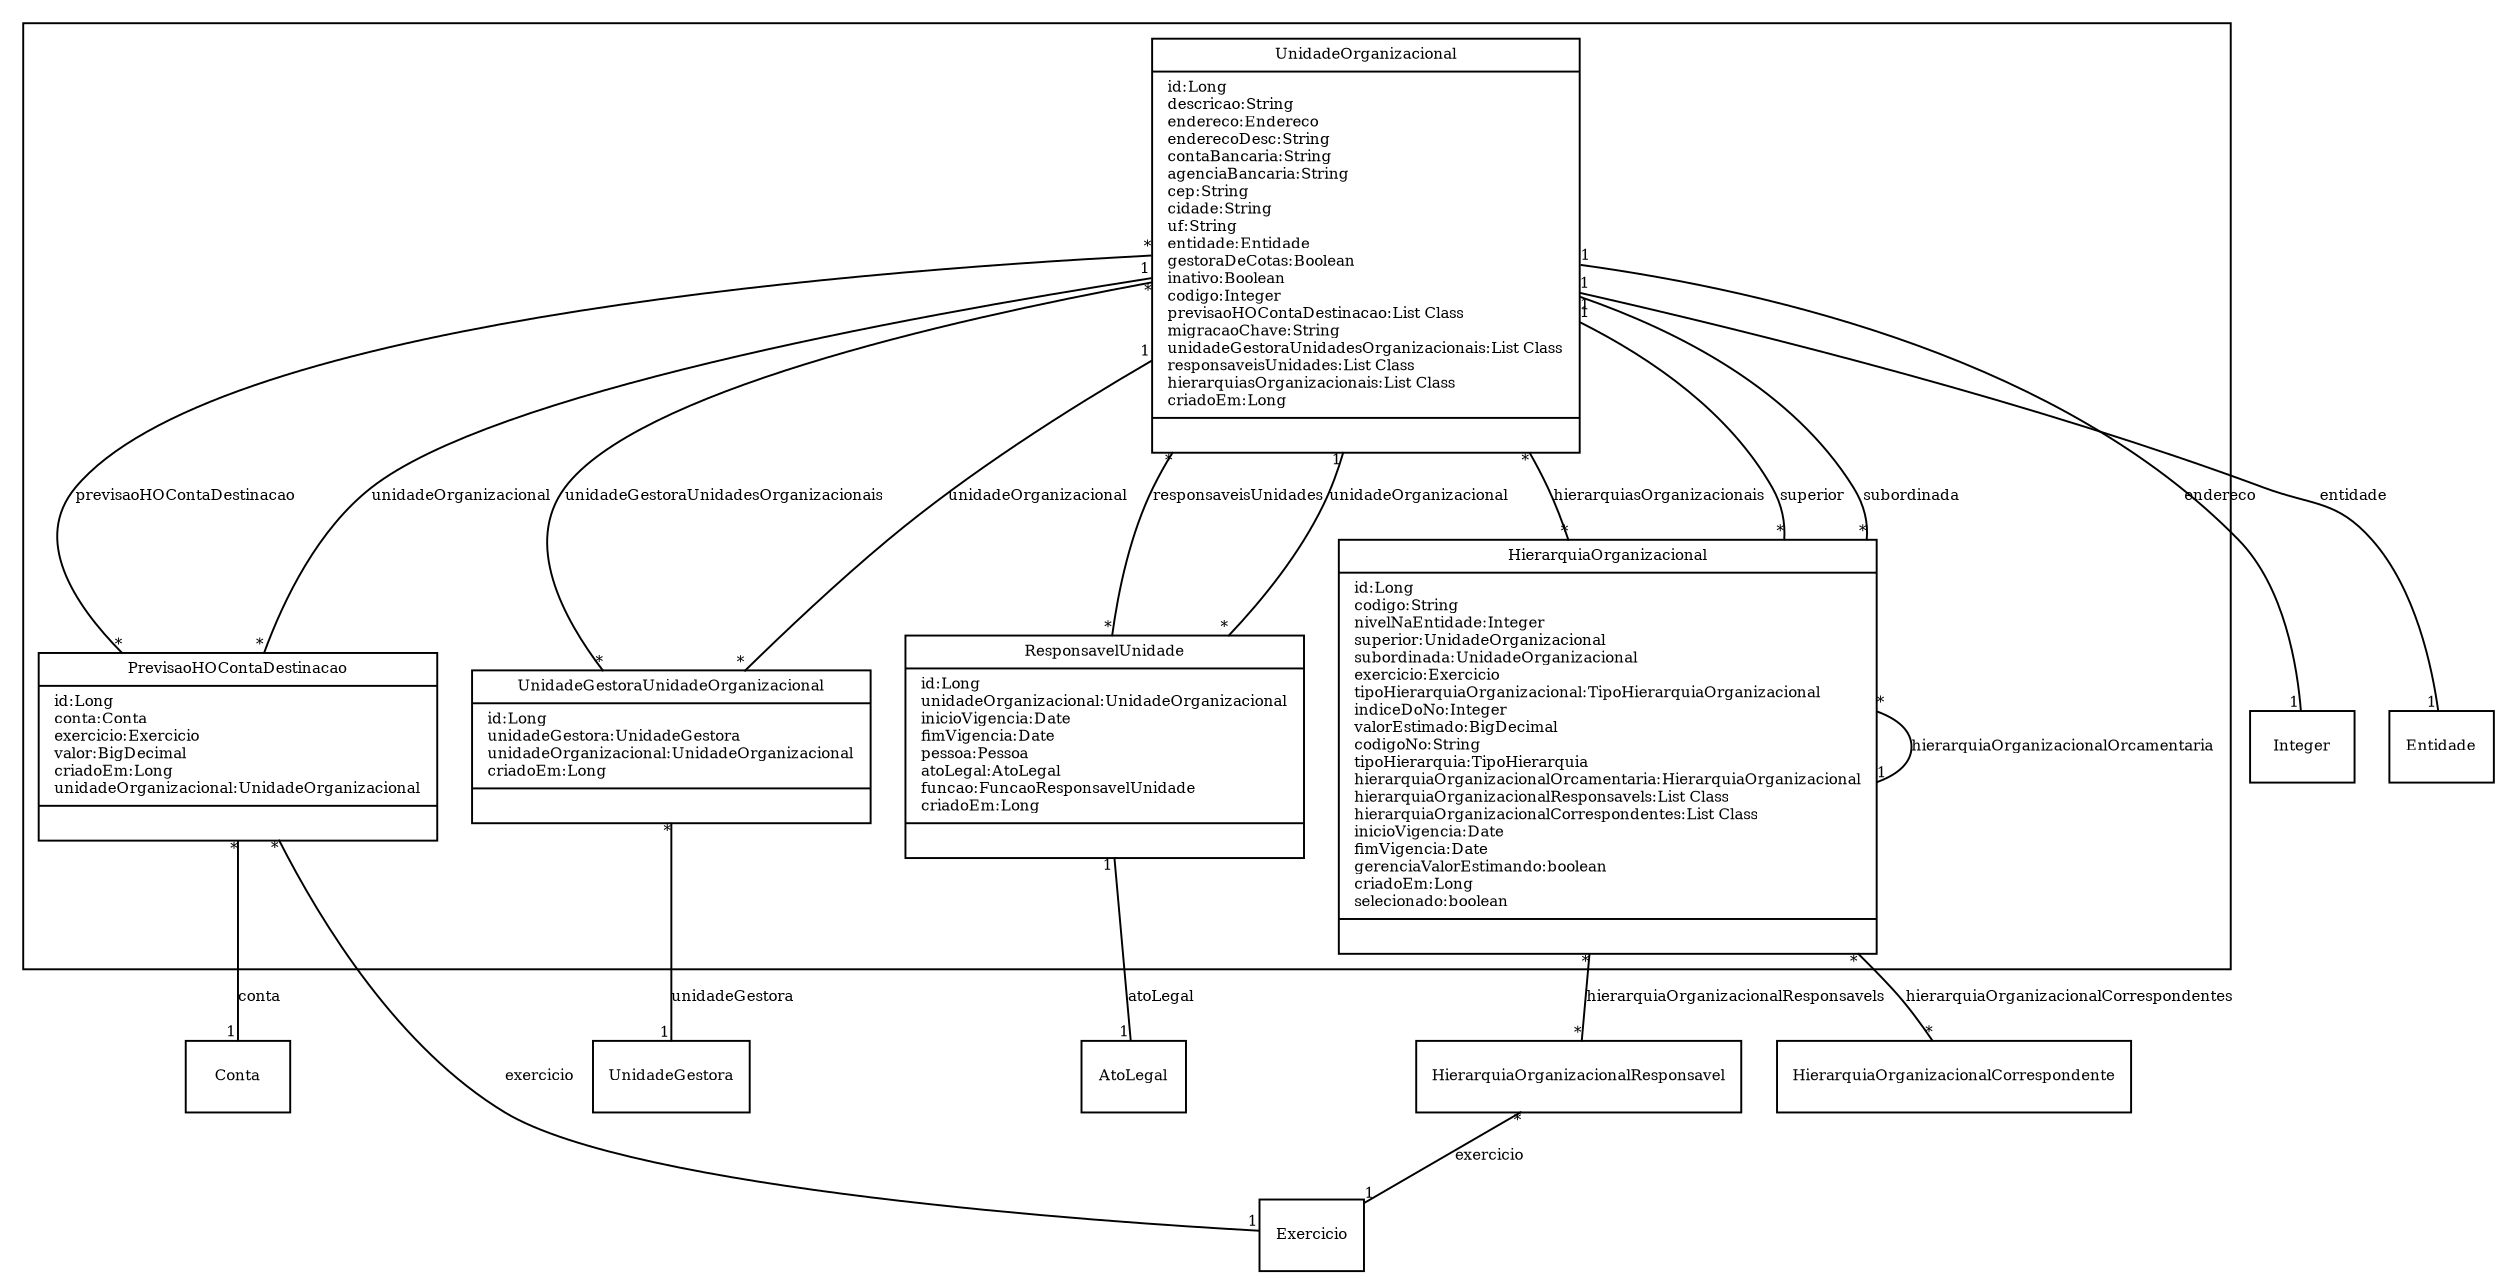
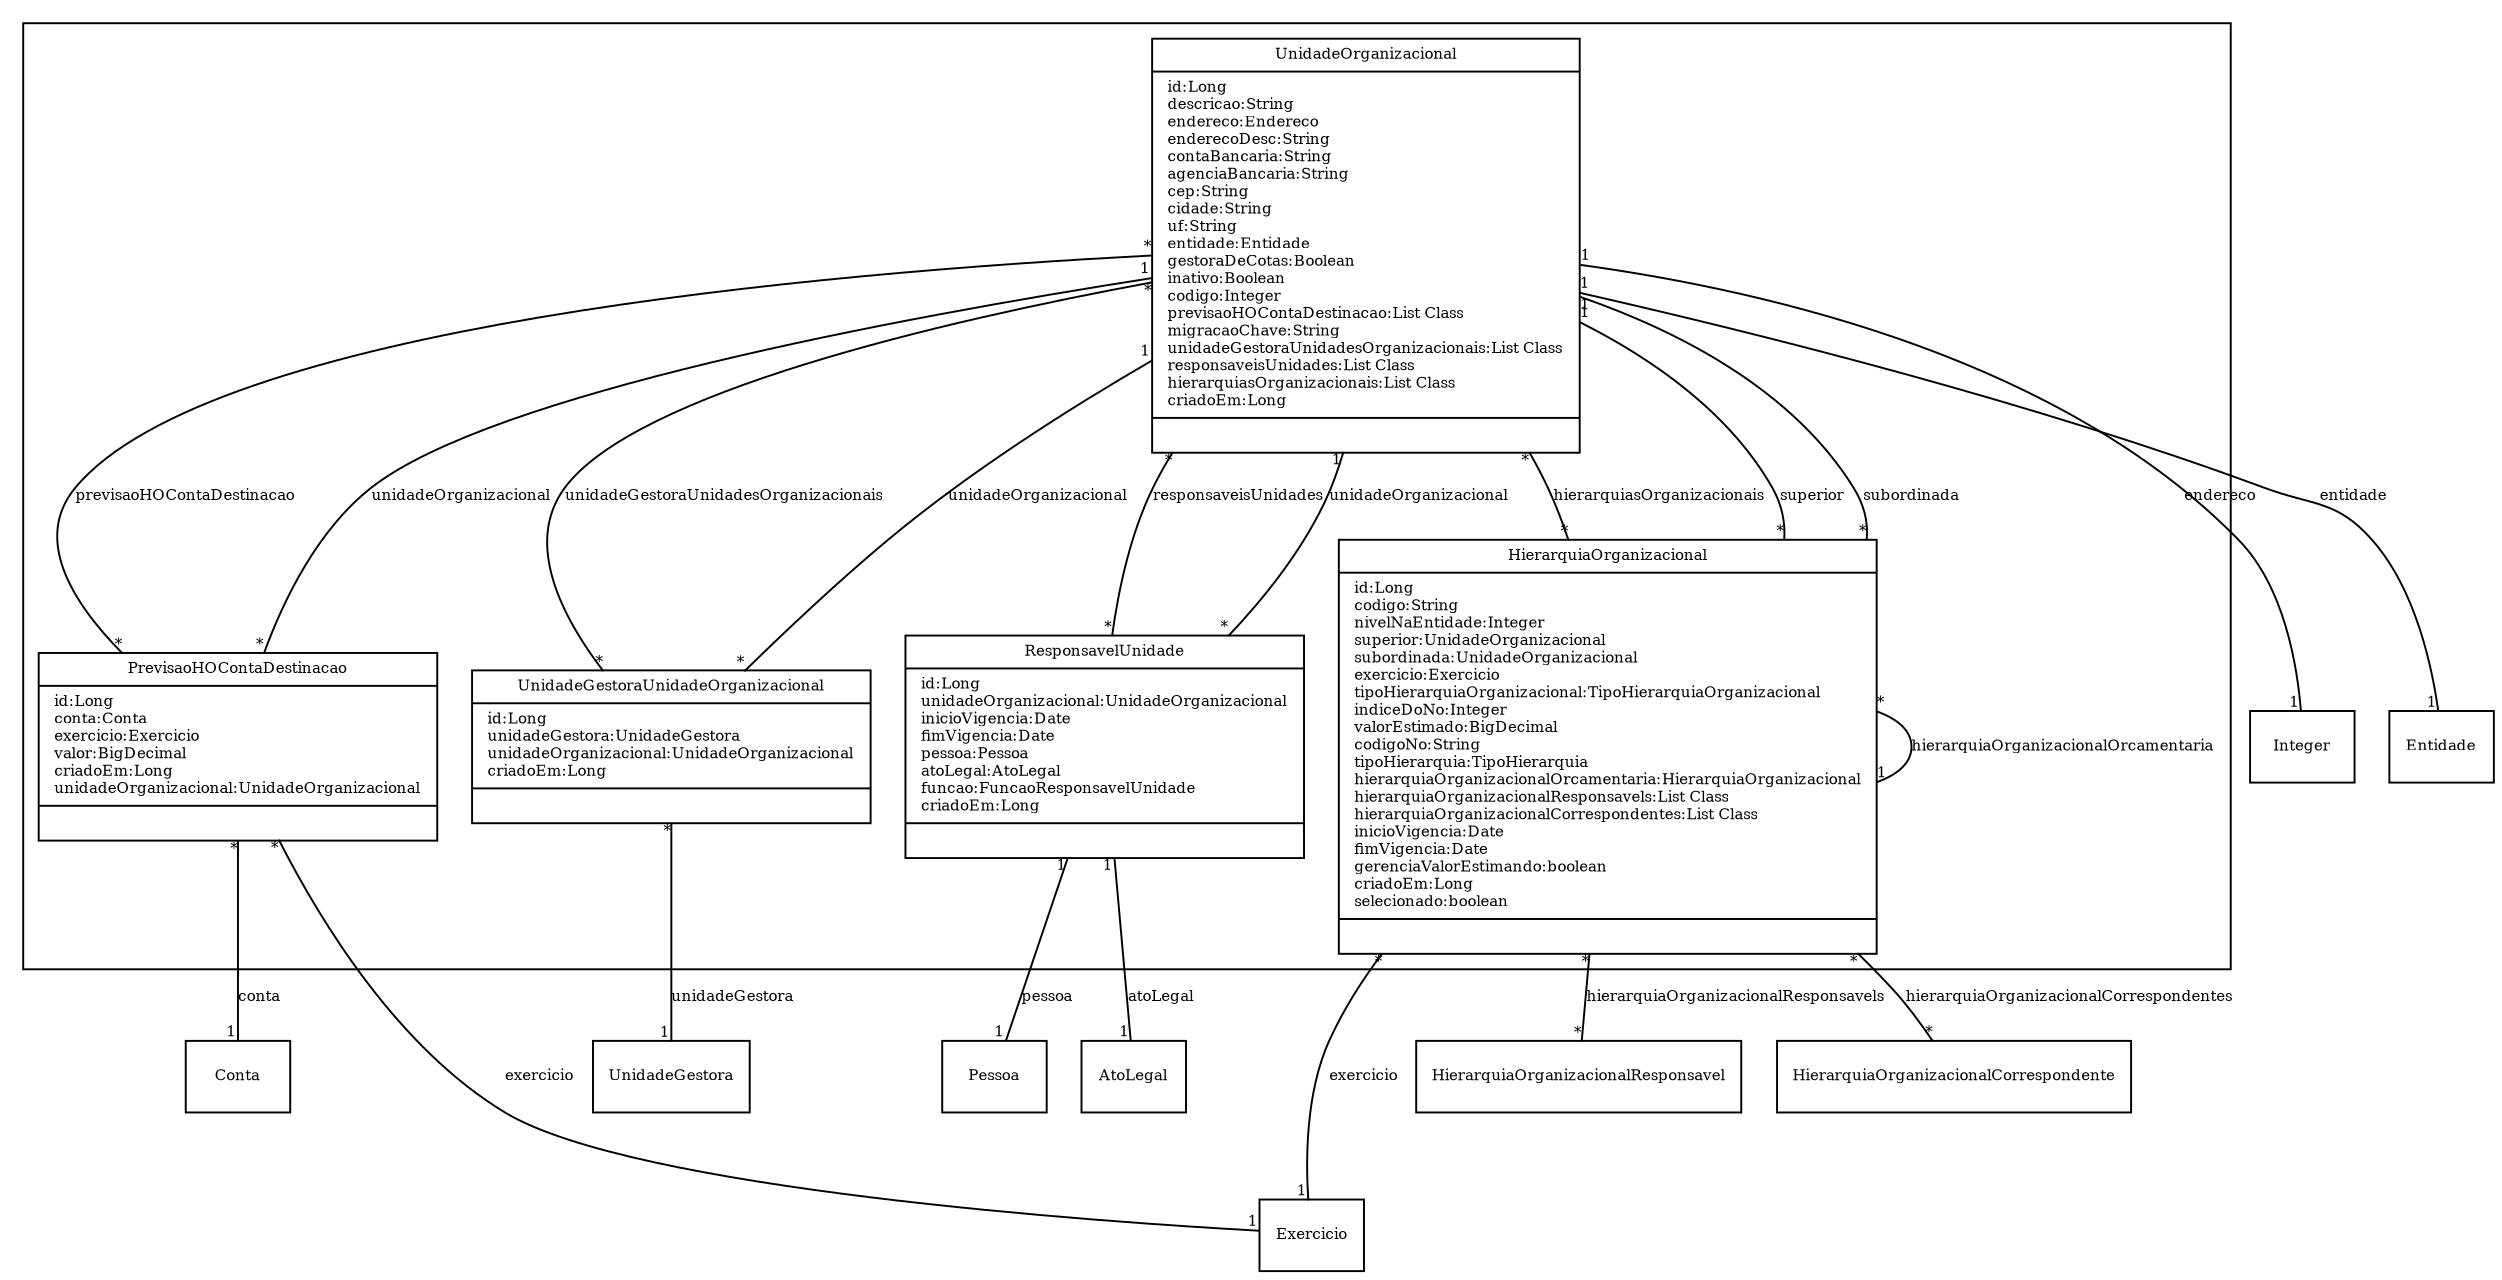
none -> (994, 1077)
(1443, 1157) -> (1319, 1069)
